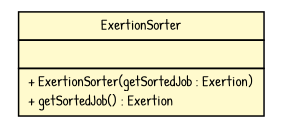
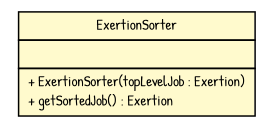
(141, 82) -> (137, 82)
